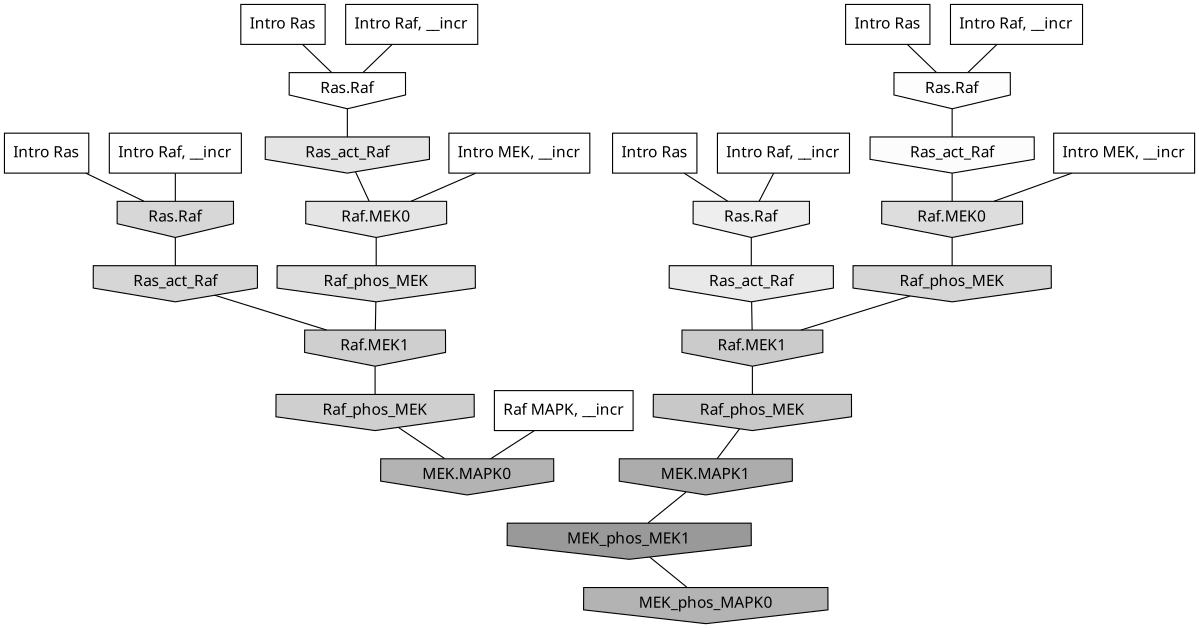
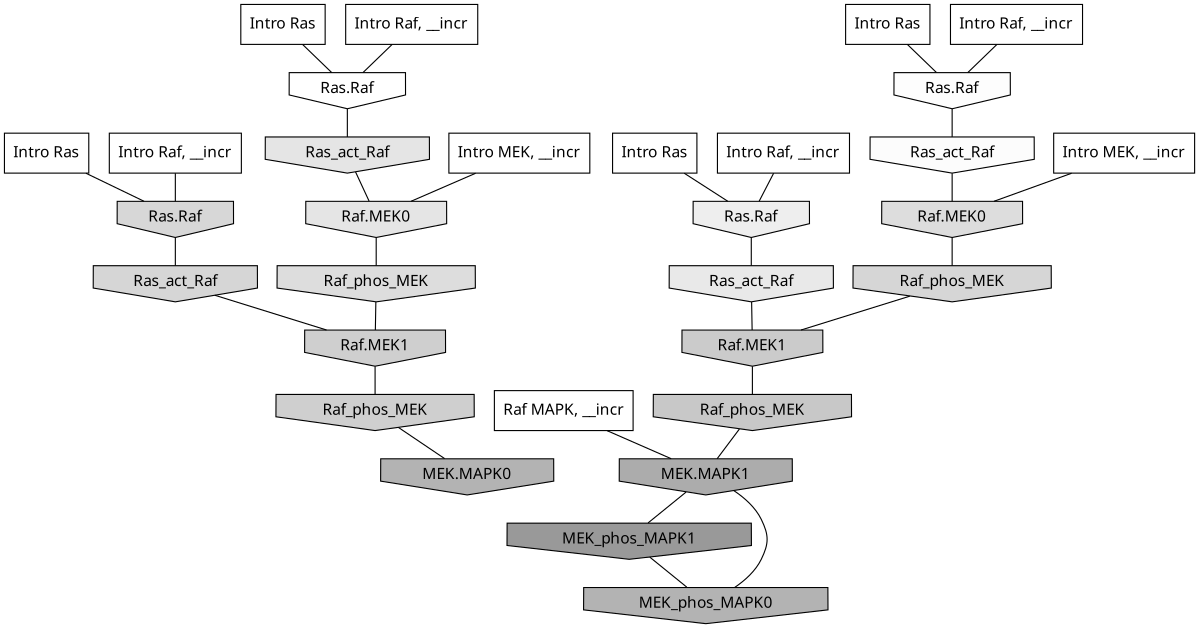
(512, 445) -> (639, 445)
(629, 539) -> (629, 539)
none -> (767, 539)
